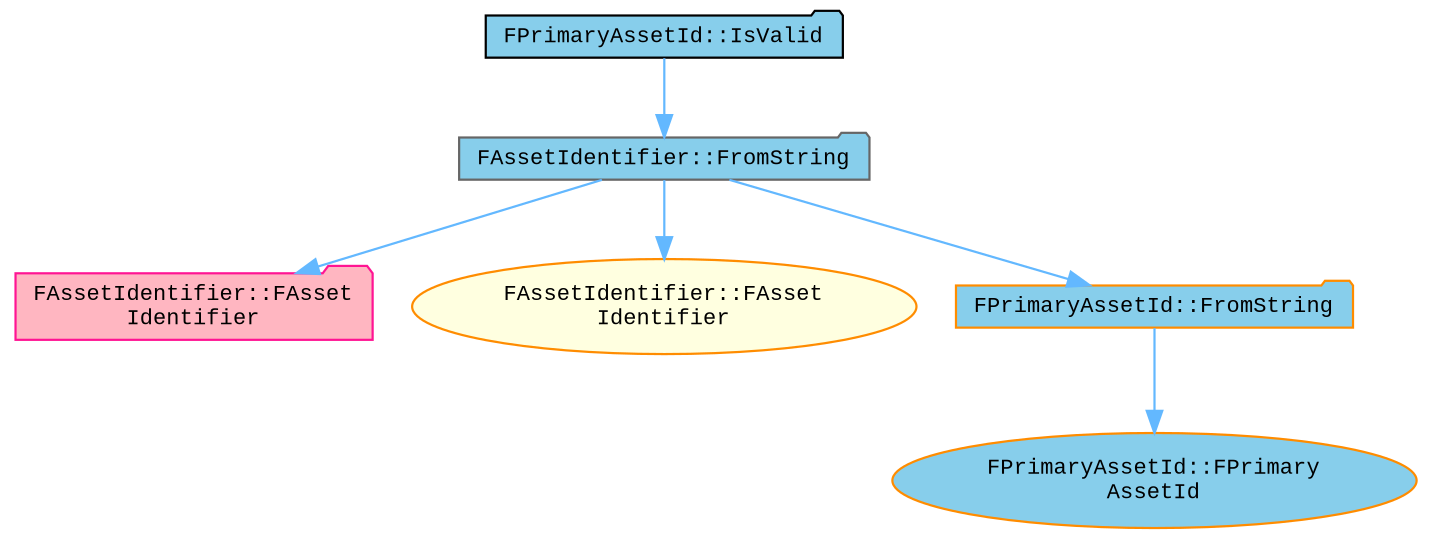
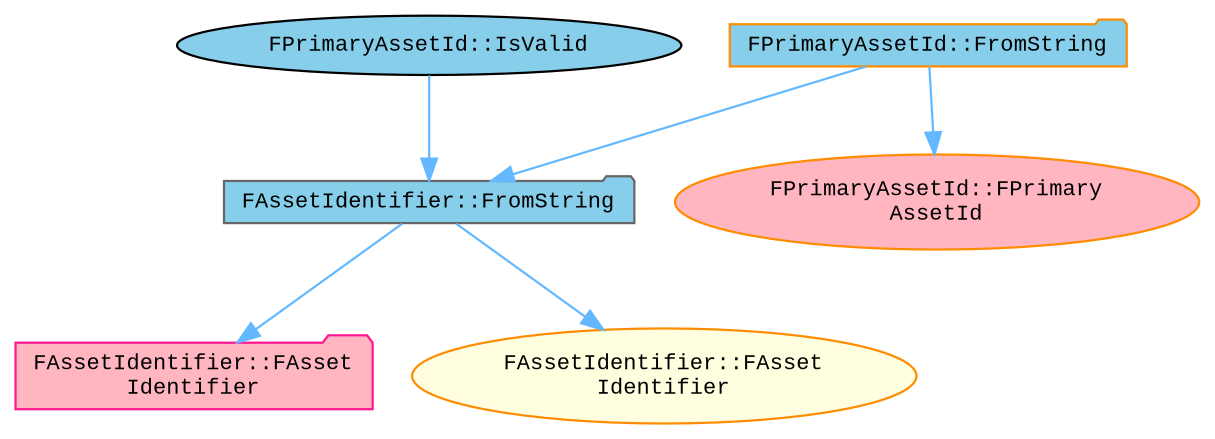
(664, 37) -> (429, 45)
(899, 230) -> (689, 120)
(1154, 481) -> (937, 202)
